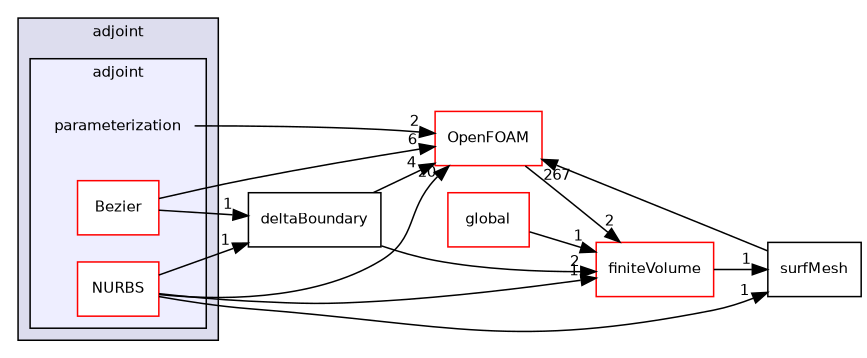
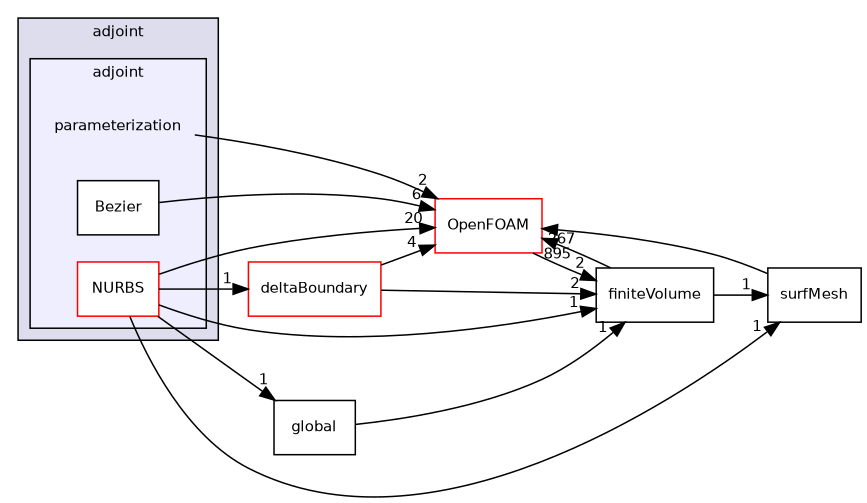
(118, 208) -> (118, 208)
(196, 212) -> none
(315, 220) -> (315, 289)
(489, 220) -> (315, 428)
none -> (584, 255)
(655, 269) -> (655, 295)
none -> (210, 354)
